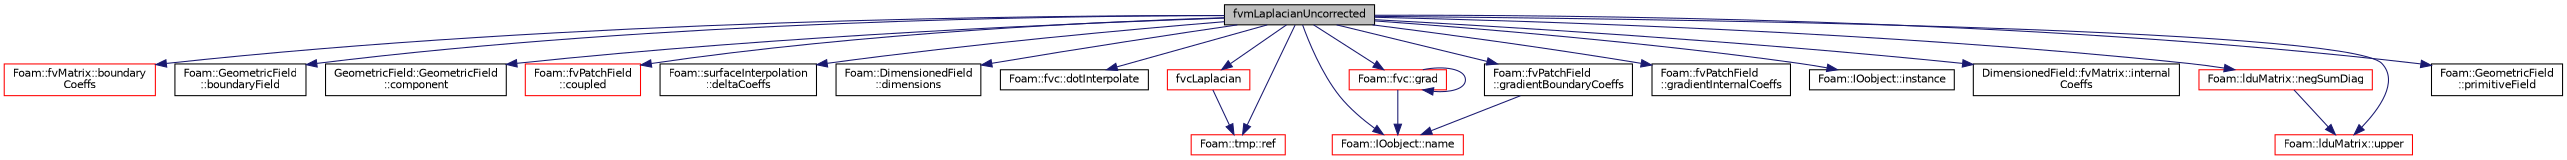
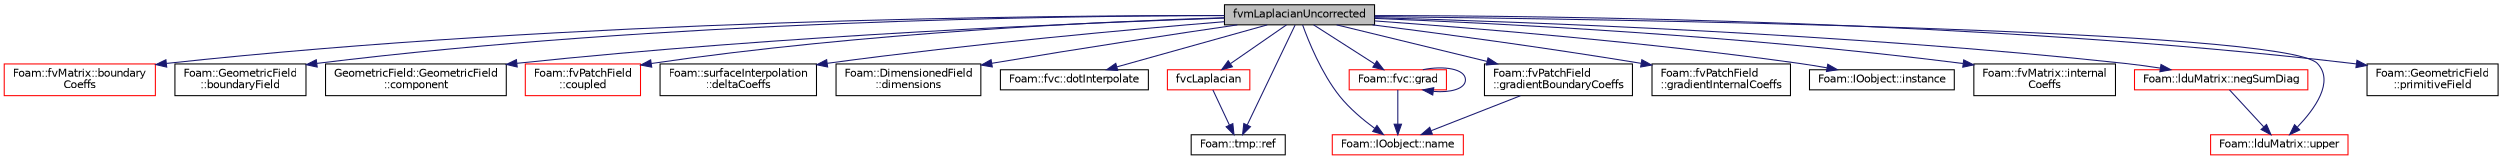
(2076, 80) -> (2045, 80)
(1238, 145) -> (1238, 145)
